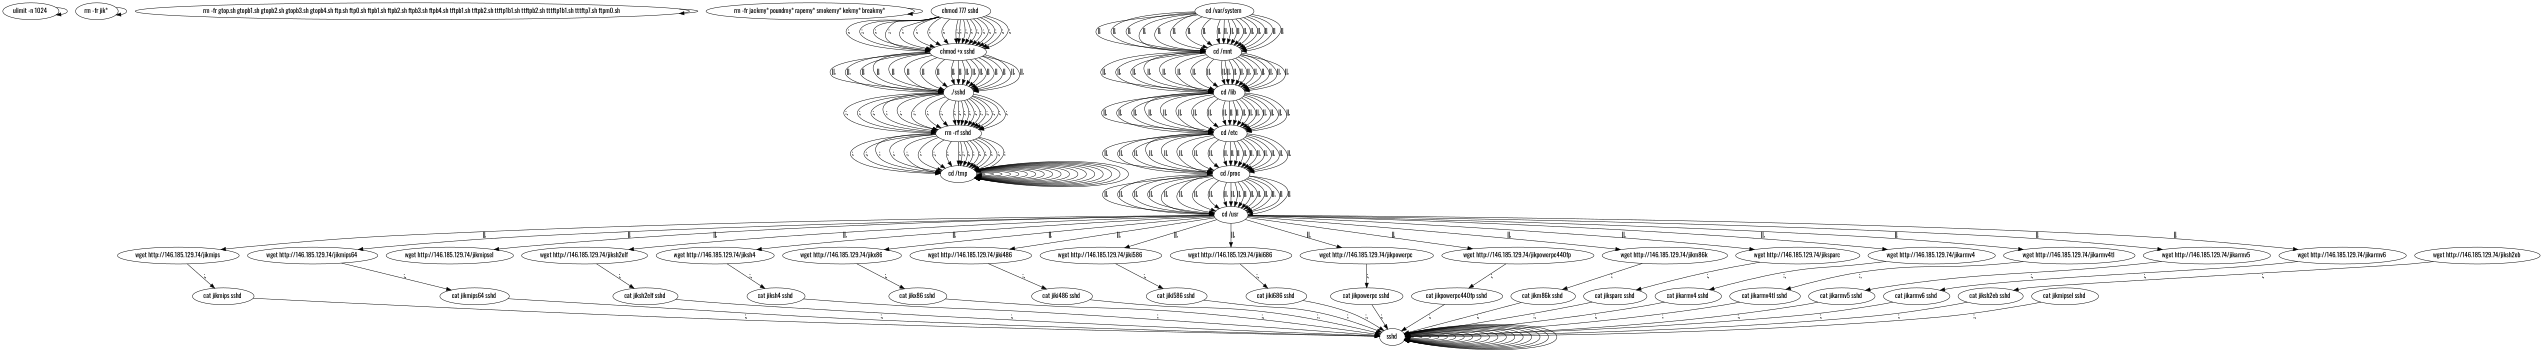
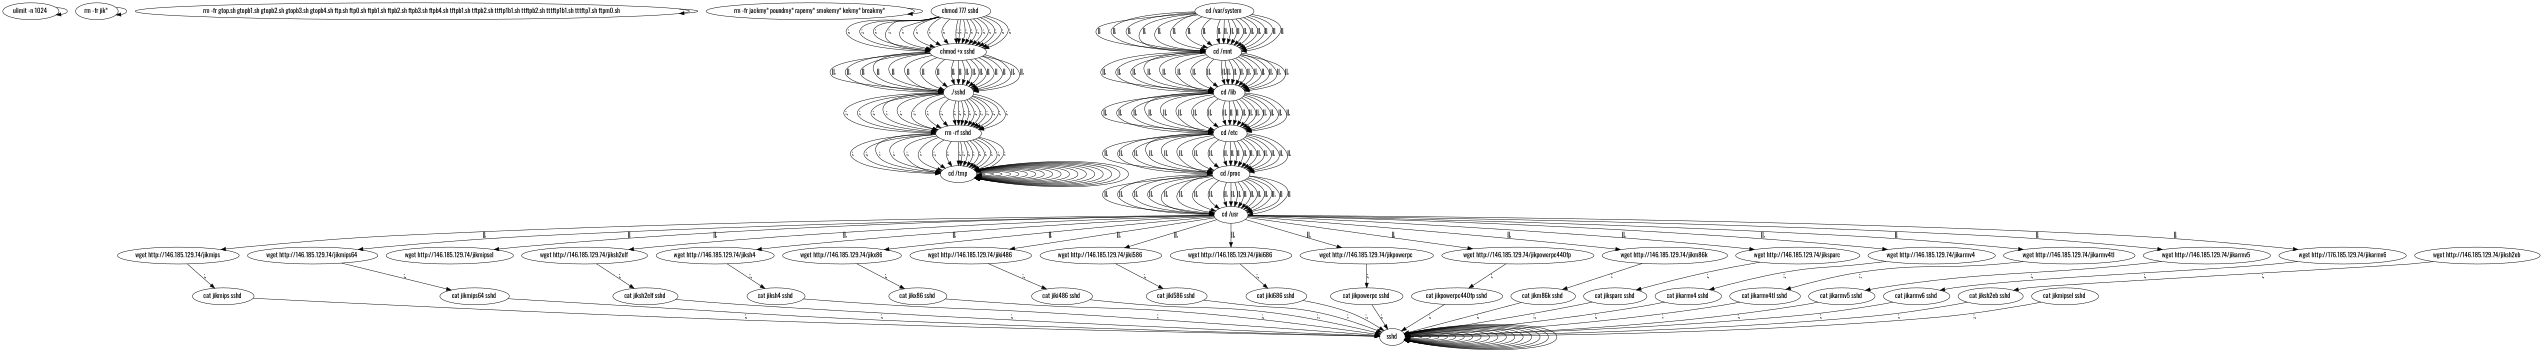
(2343, 256) -> (2343, 256)
